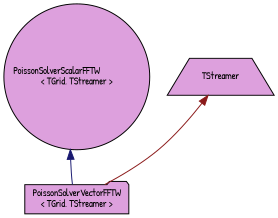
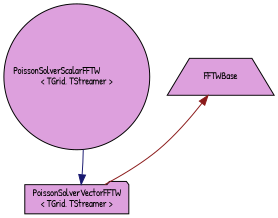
(221, 77) -> (221, 77)
(71, 172) -> (83, 162)
